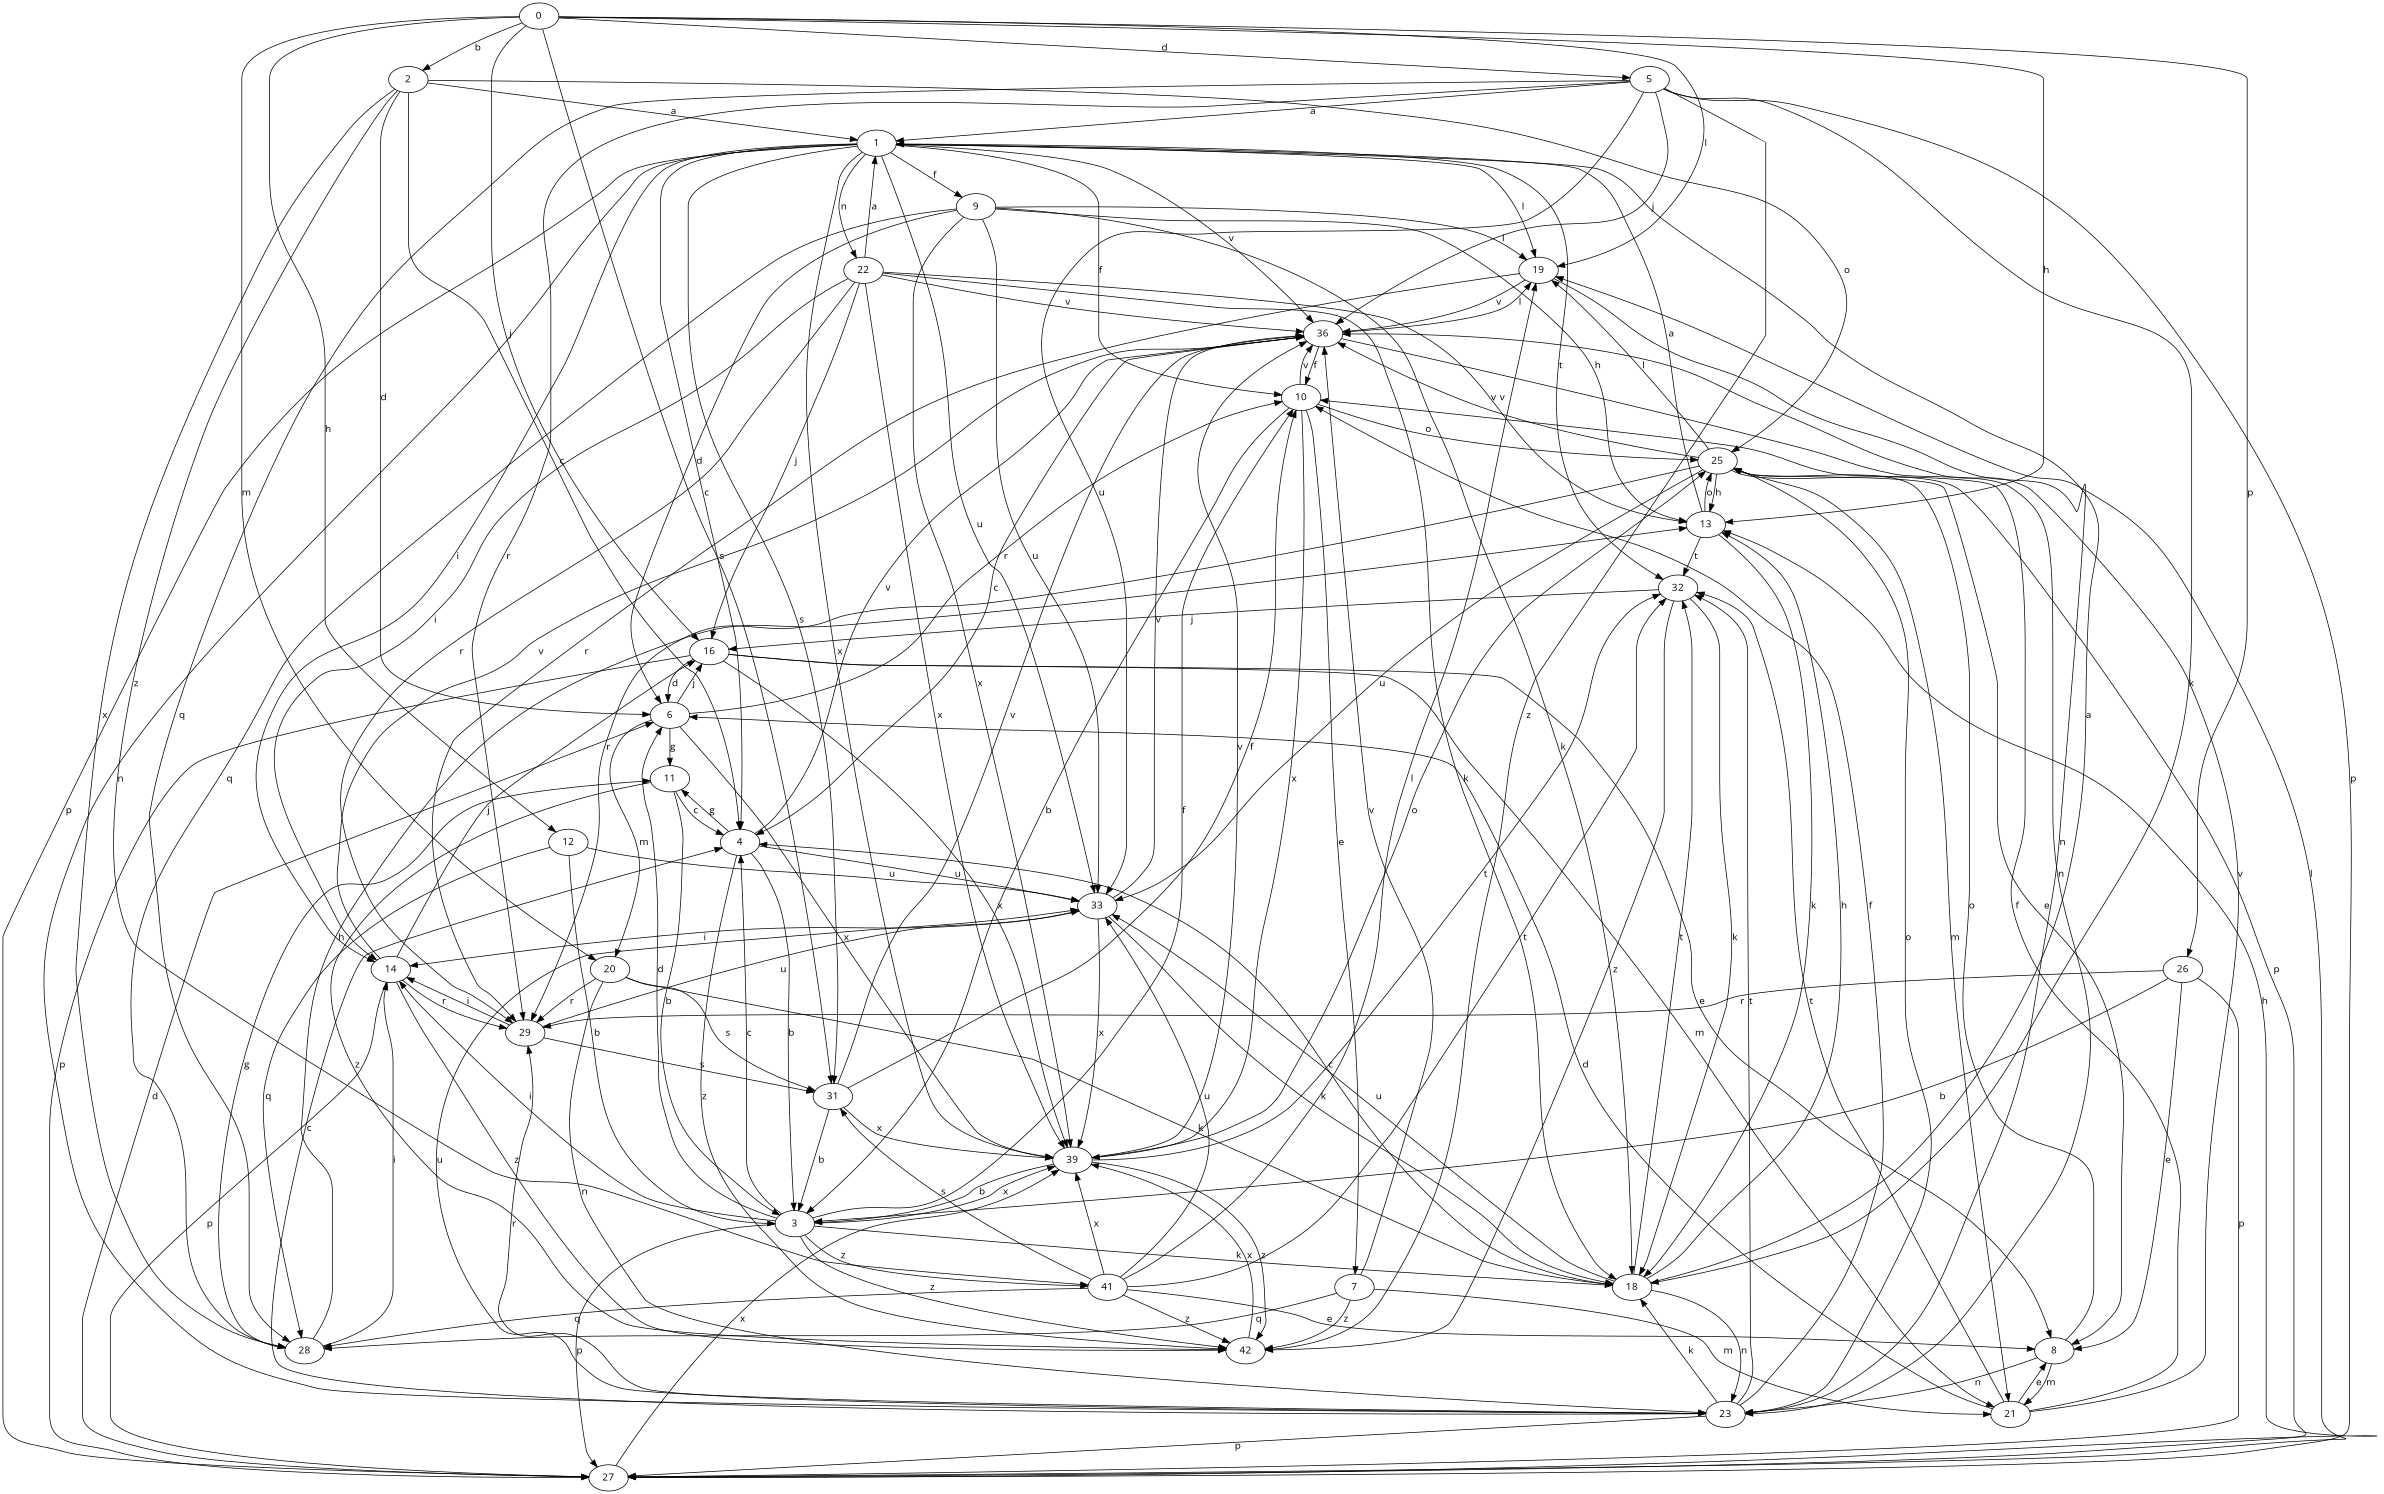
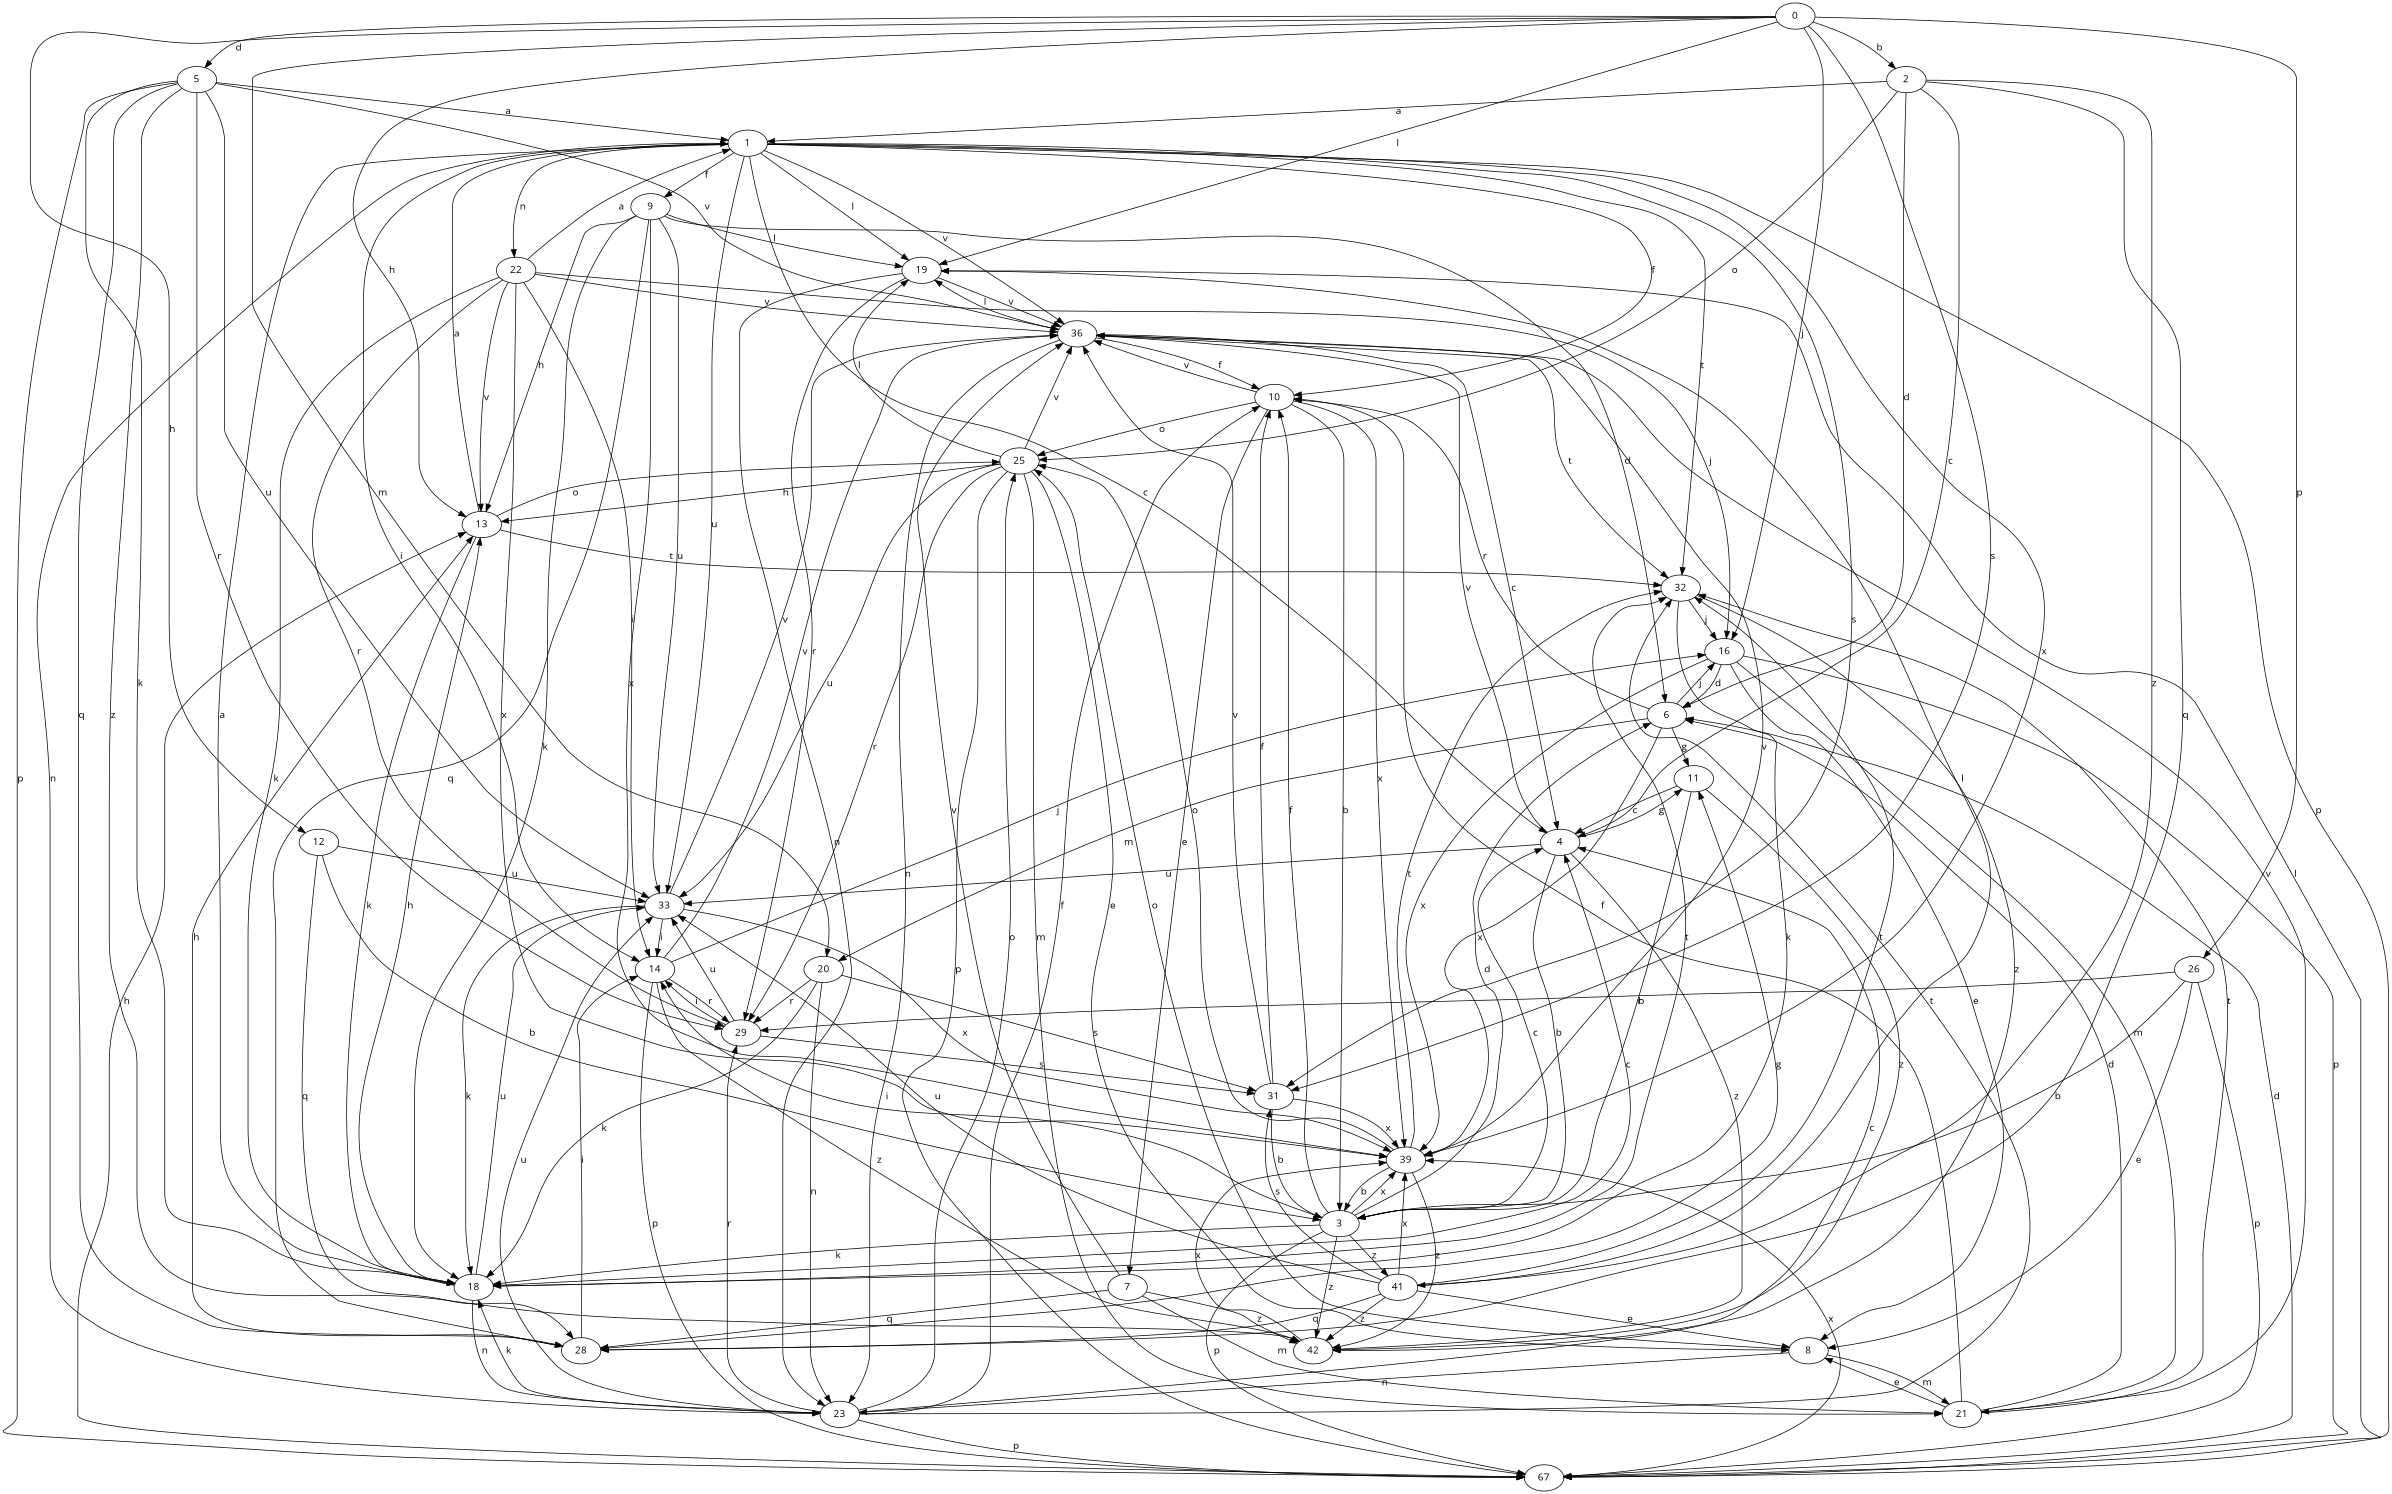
(1653, 207) -> (707, 207)
none -> (1550, 388)
(1968, 421) -> (235, 554)
(105, 715) -> (2186, 715)
(609, 1478) -> (1544, 1478)
